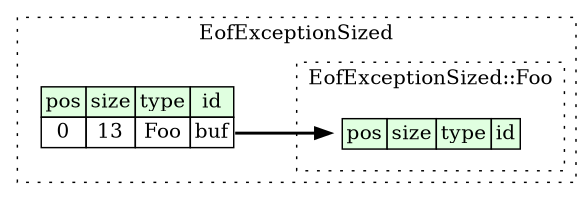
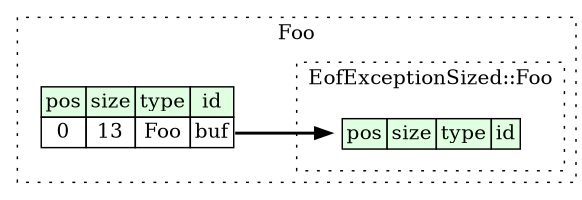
(297, 34) -> (297, 34)
